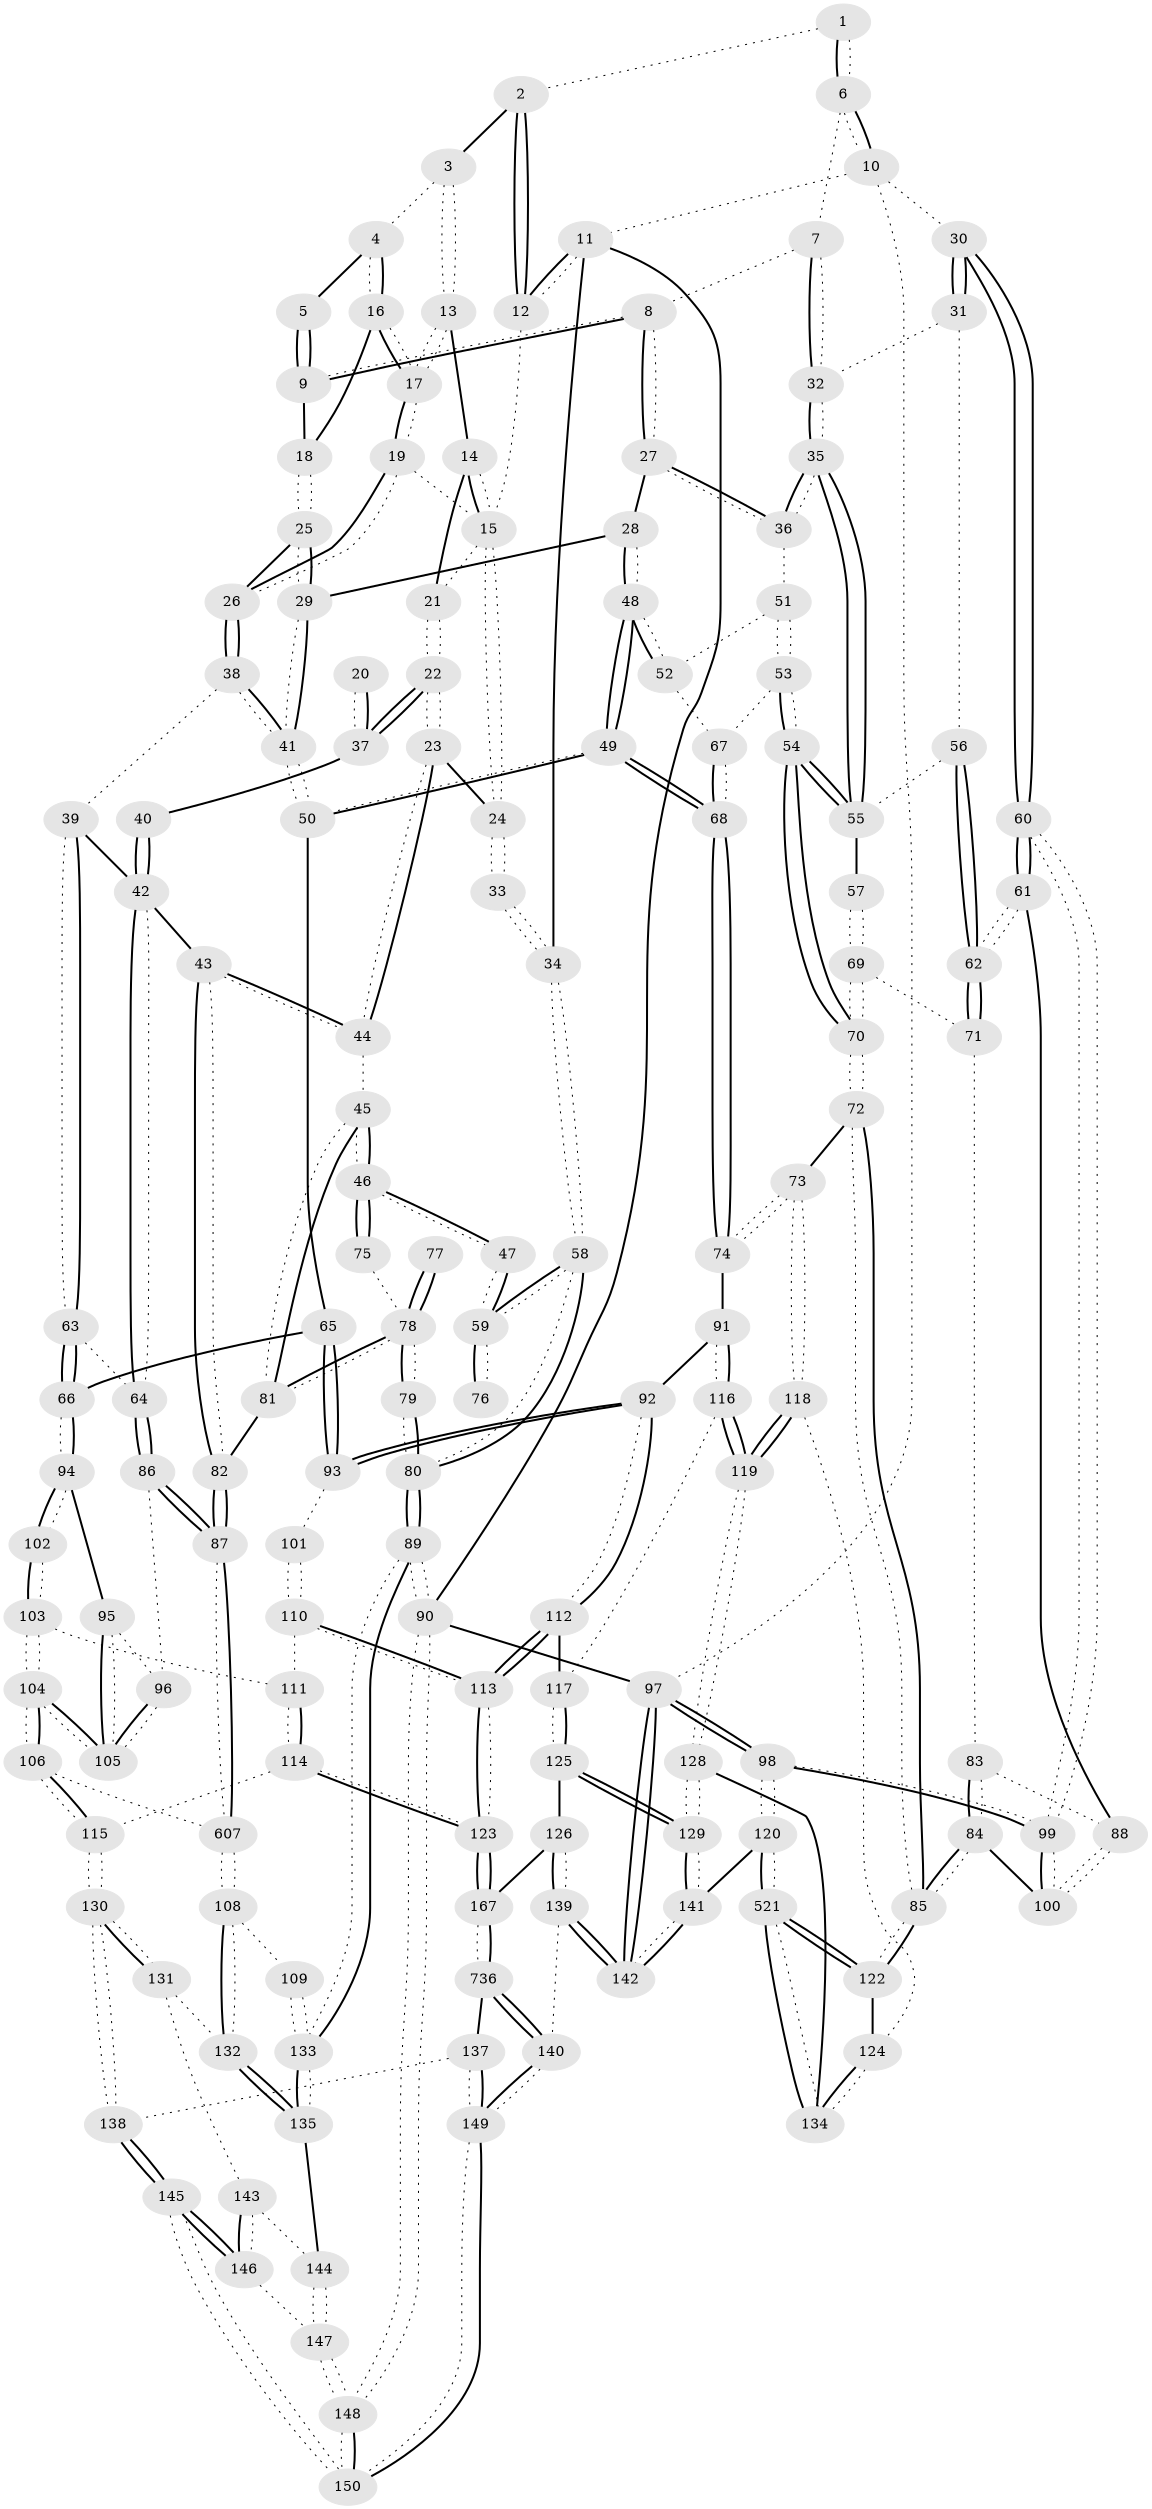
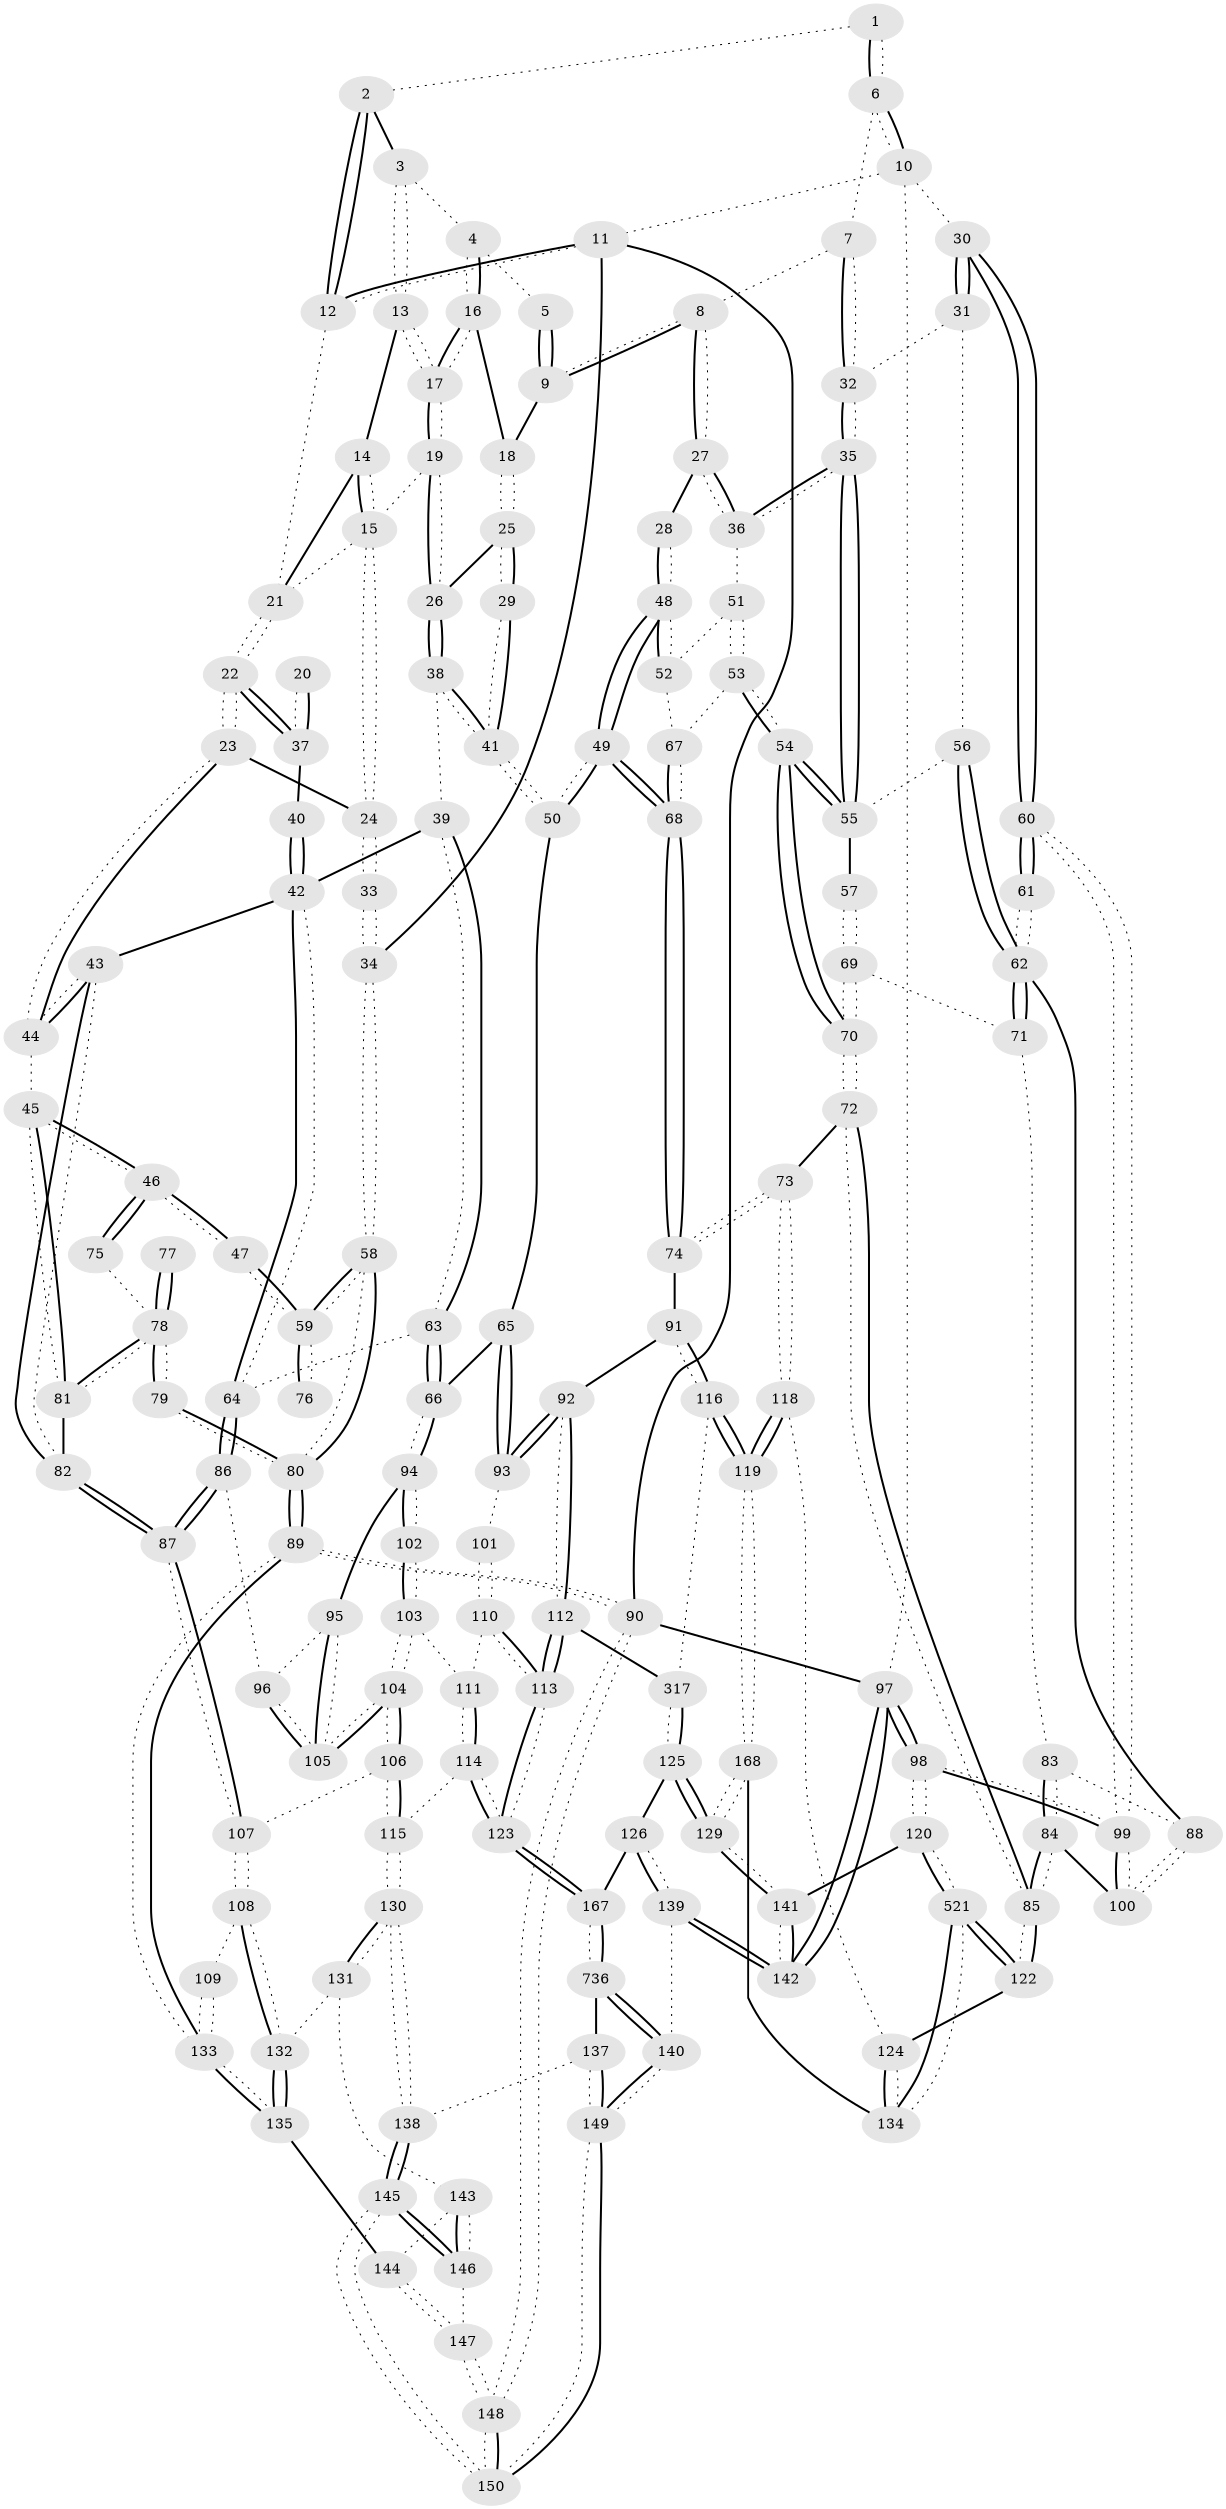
(340, 276) -> (509, 276)
(514, 422) -> (302, 457)
(475, 564) -> none
(1041, 1371) -> (1075, 1411)
(559, 1690) -> (678, 1690)
(693, 1762) -> (748, 1762)
(228, 1835) -> (242, 1835)
